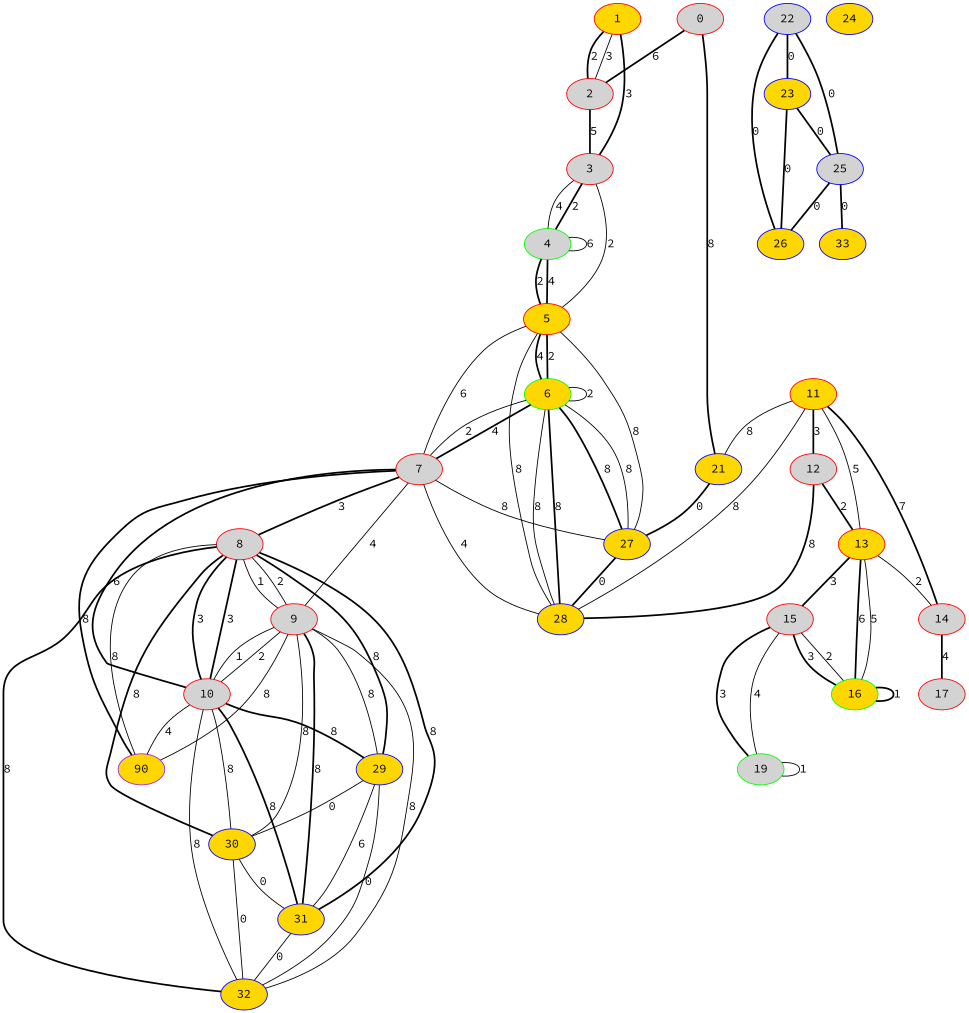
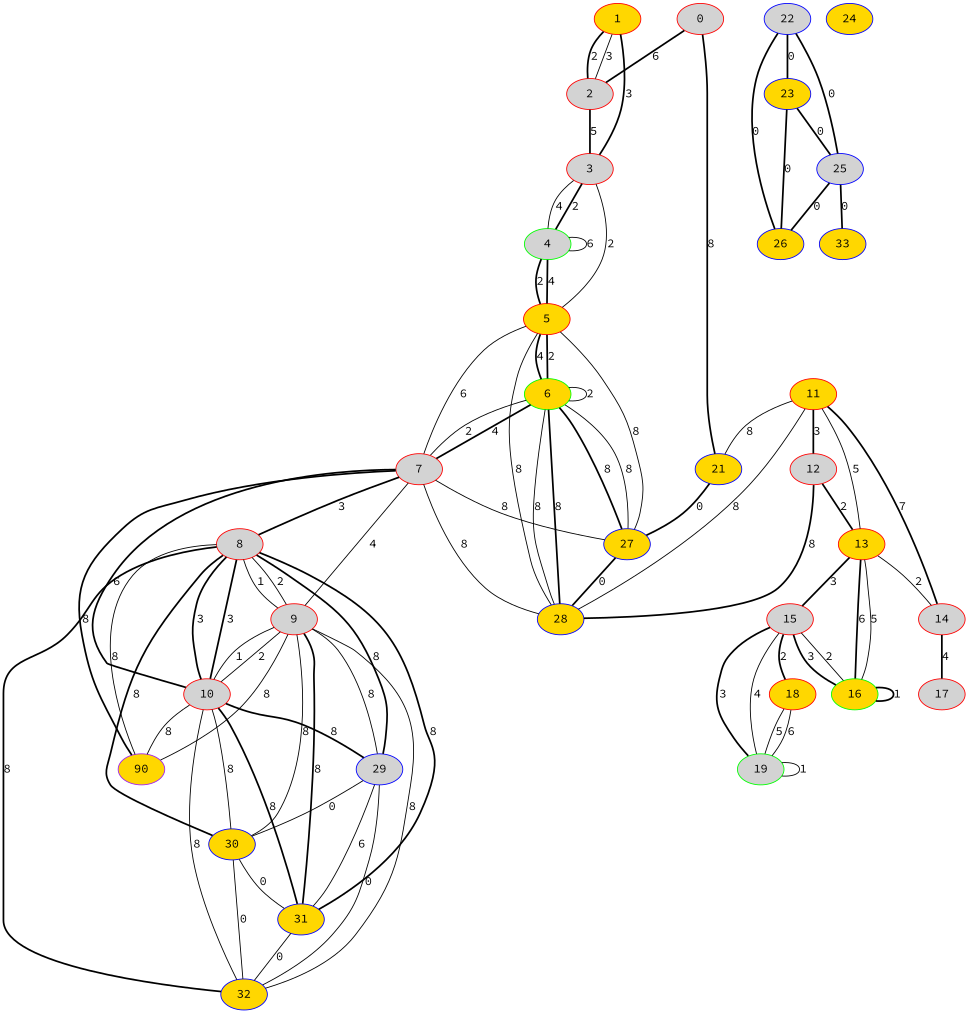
(464, 544) -> (464, 544)
none -> (793, 694)
(169, 732) -> (169, 732)
(380, 769) -> (380, 769)
